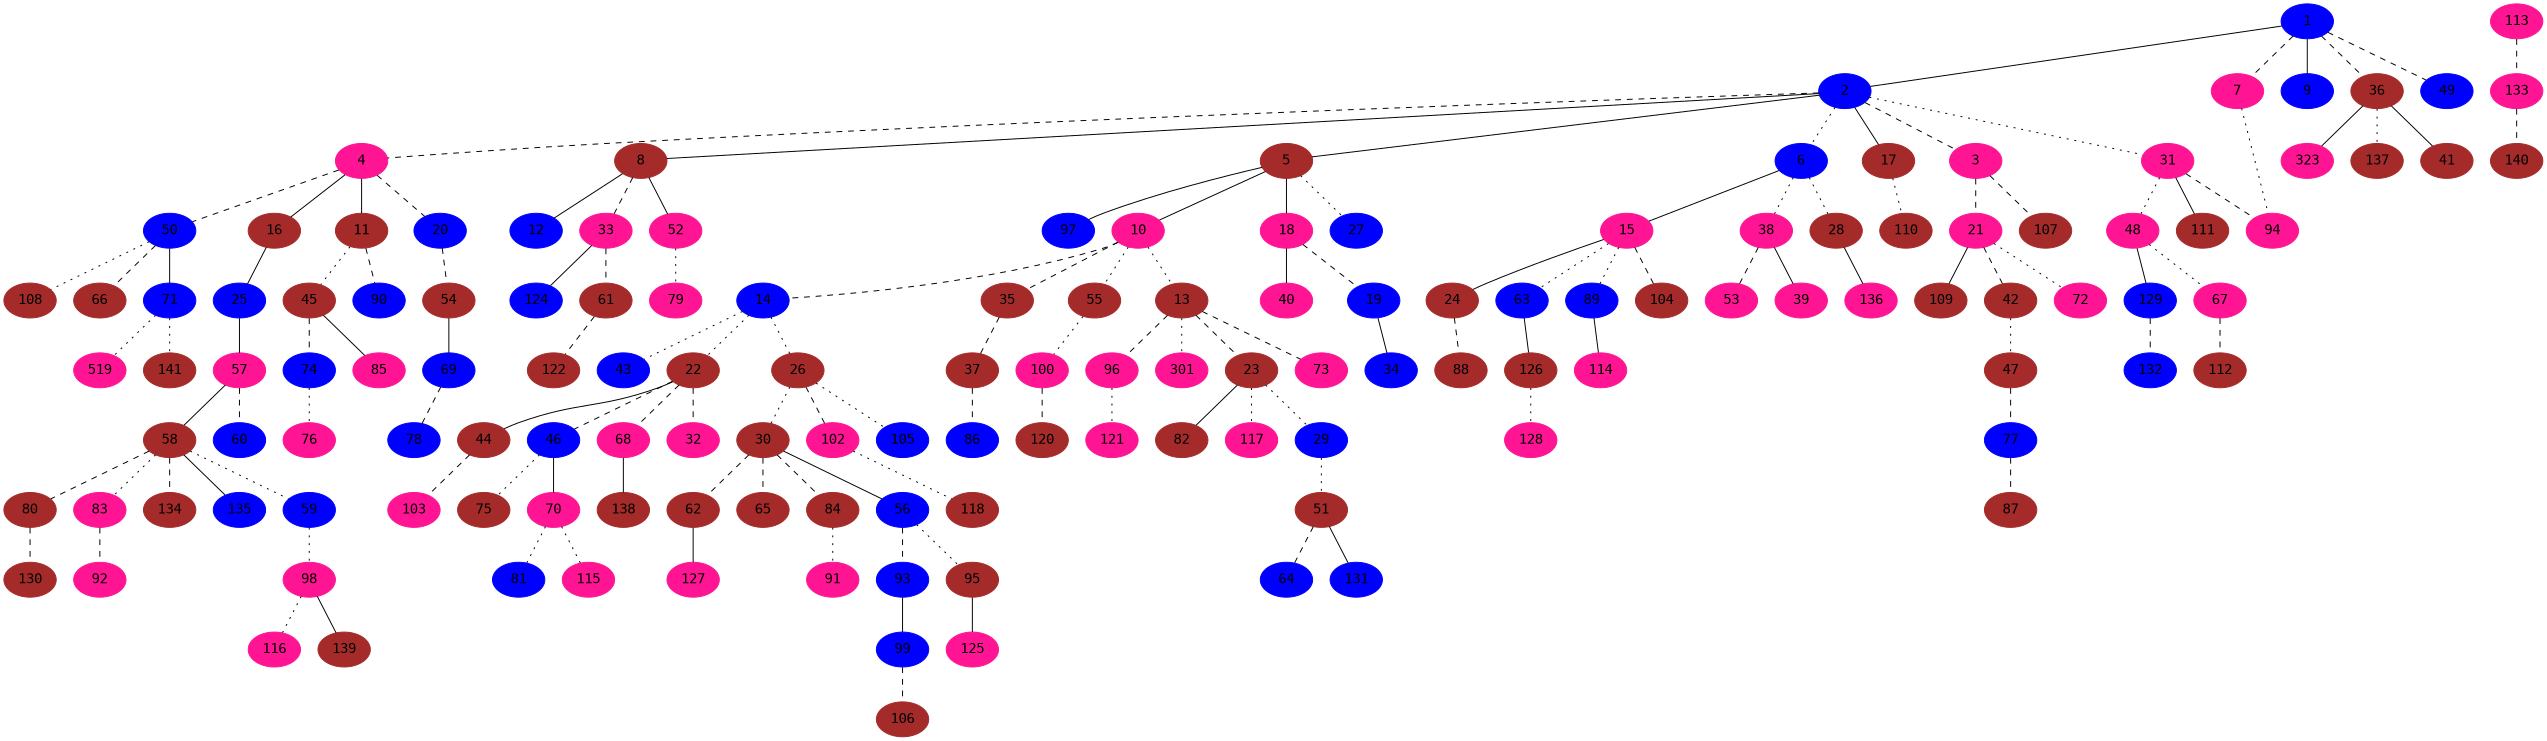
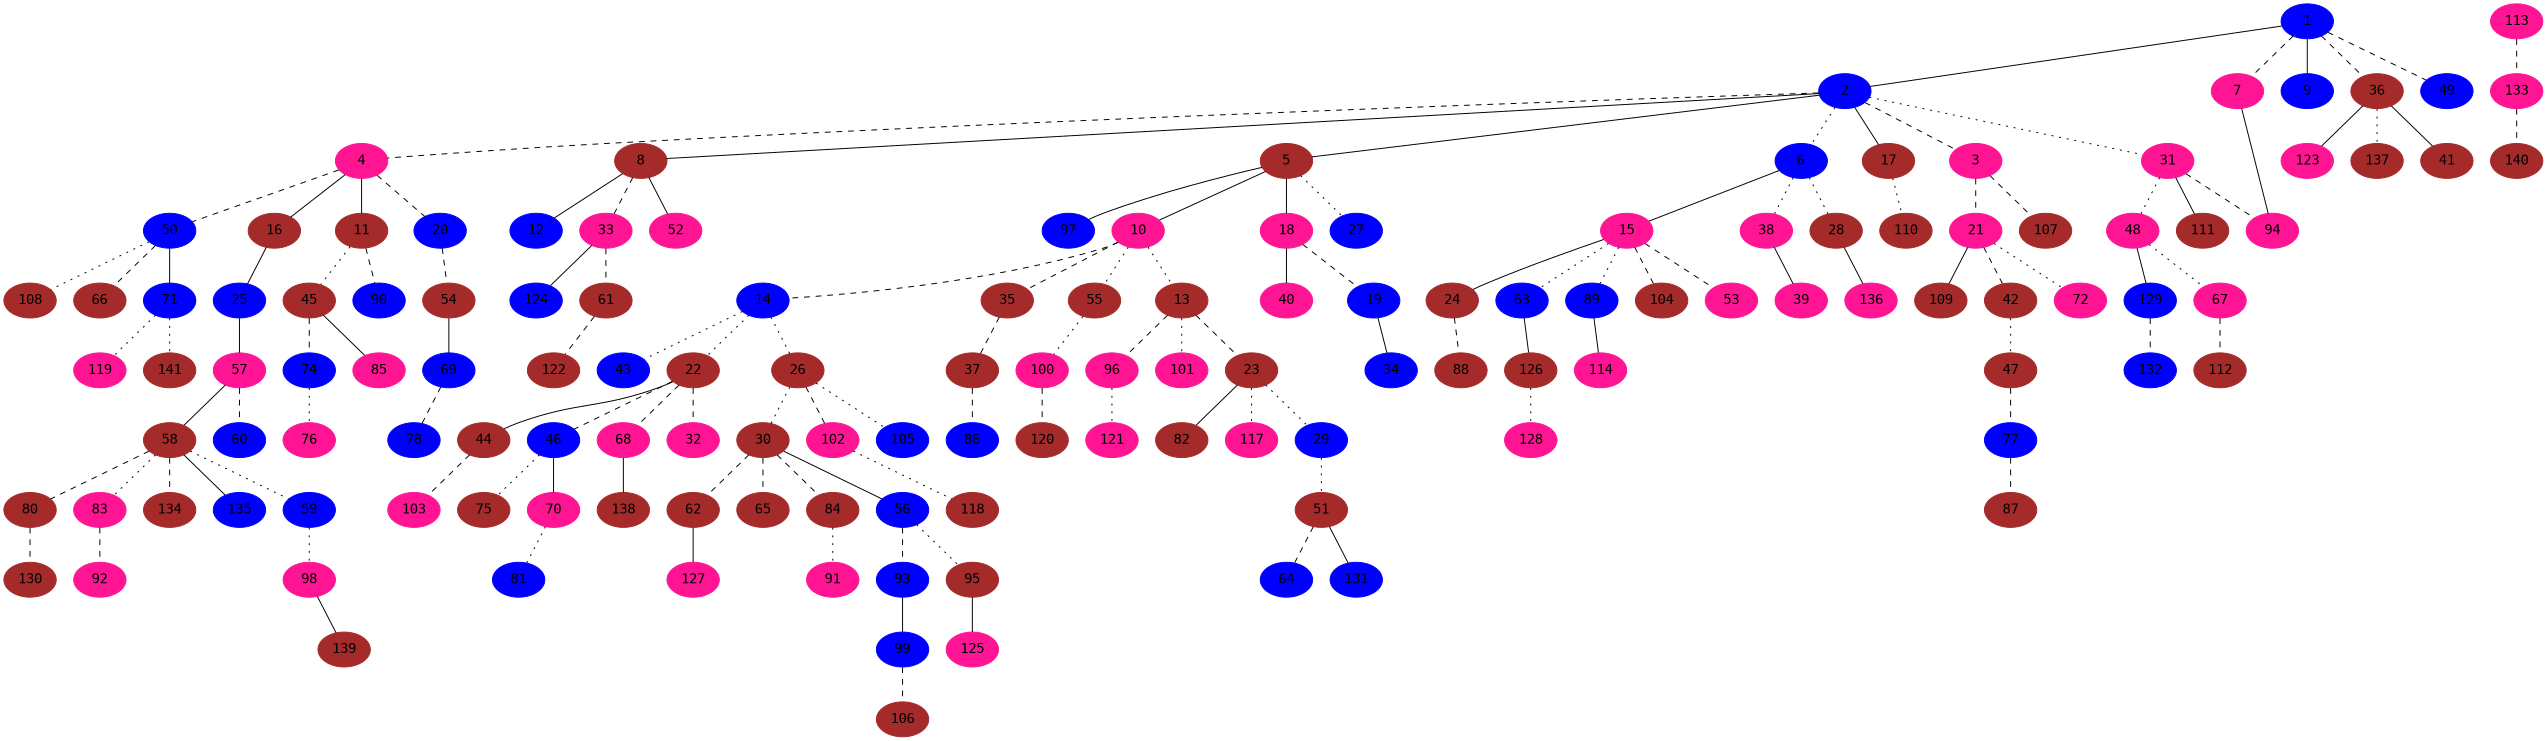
(2255, 161) -> (2255, 161)
(2307, 161) -> (2307, 161)
(1749, 266) -> (1679, 266)
(676, 301) -> none
(100, 370) -> (100, 370)
(1182, 370) -> (1182, 370)
(1321, 370) -> none
(588, 580) -> none
(274, 650) -> none
